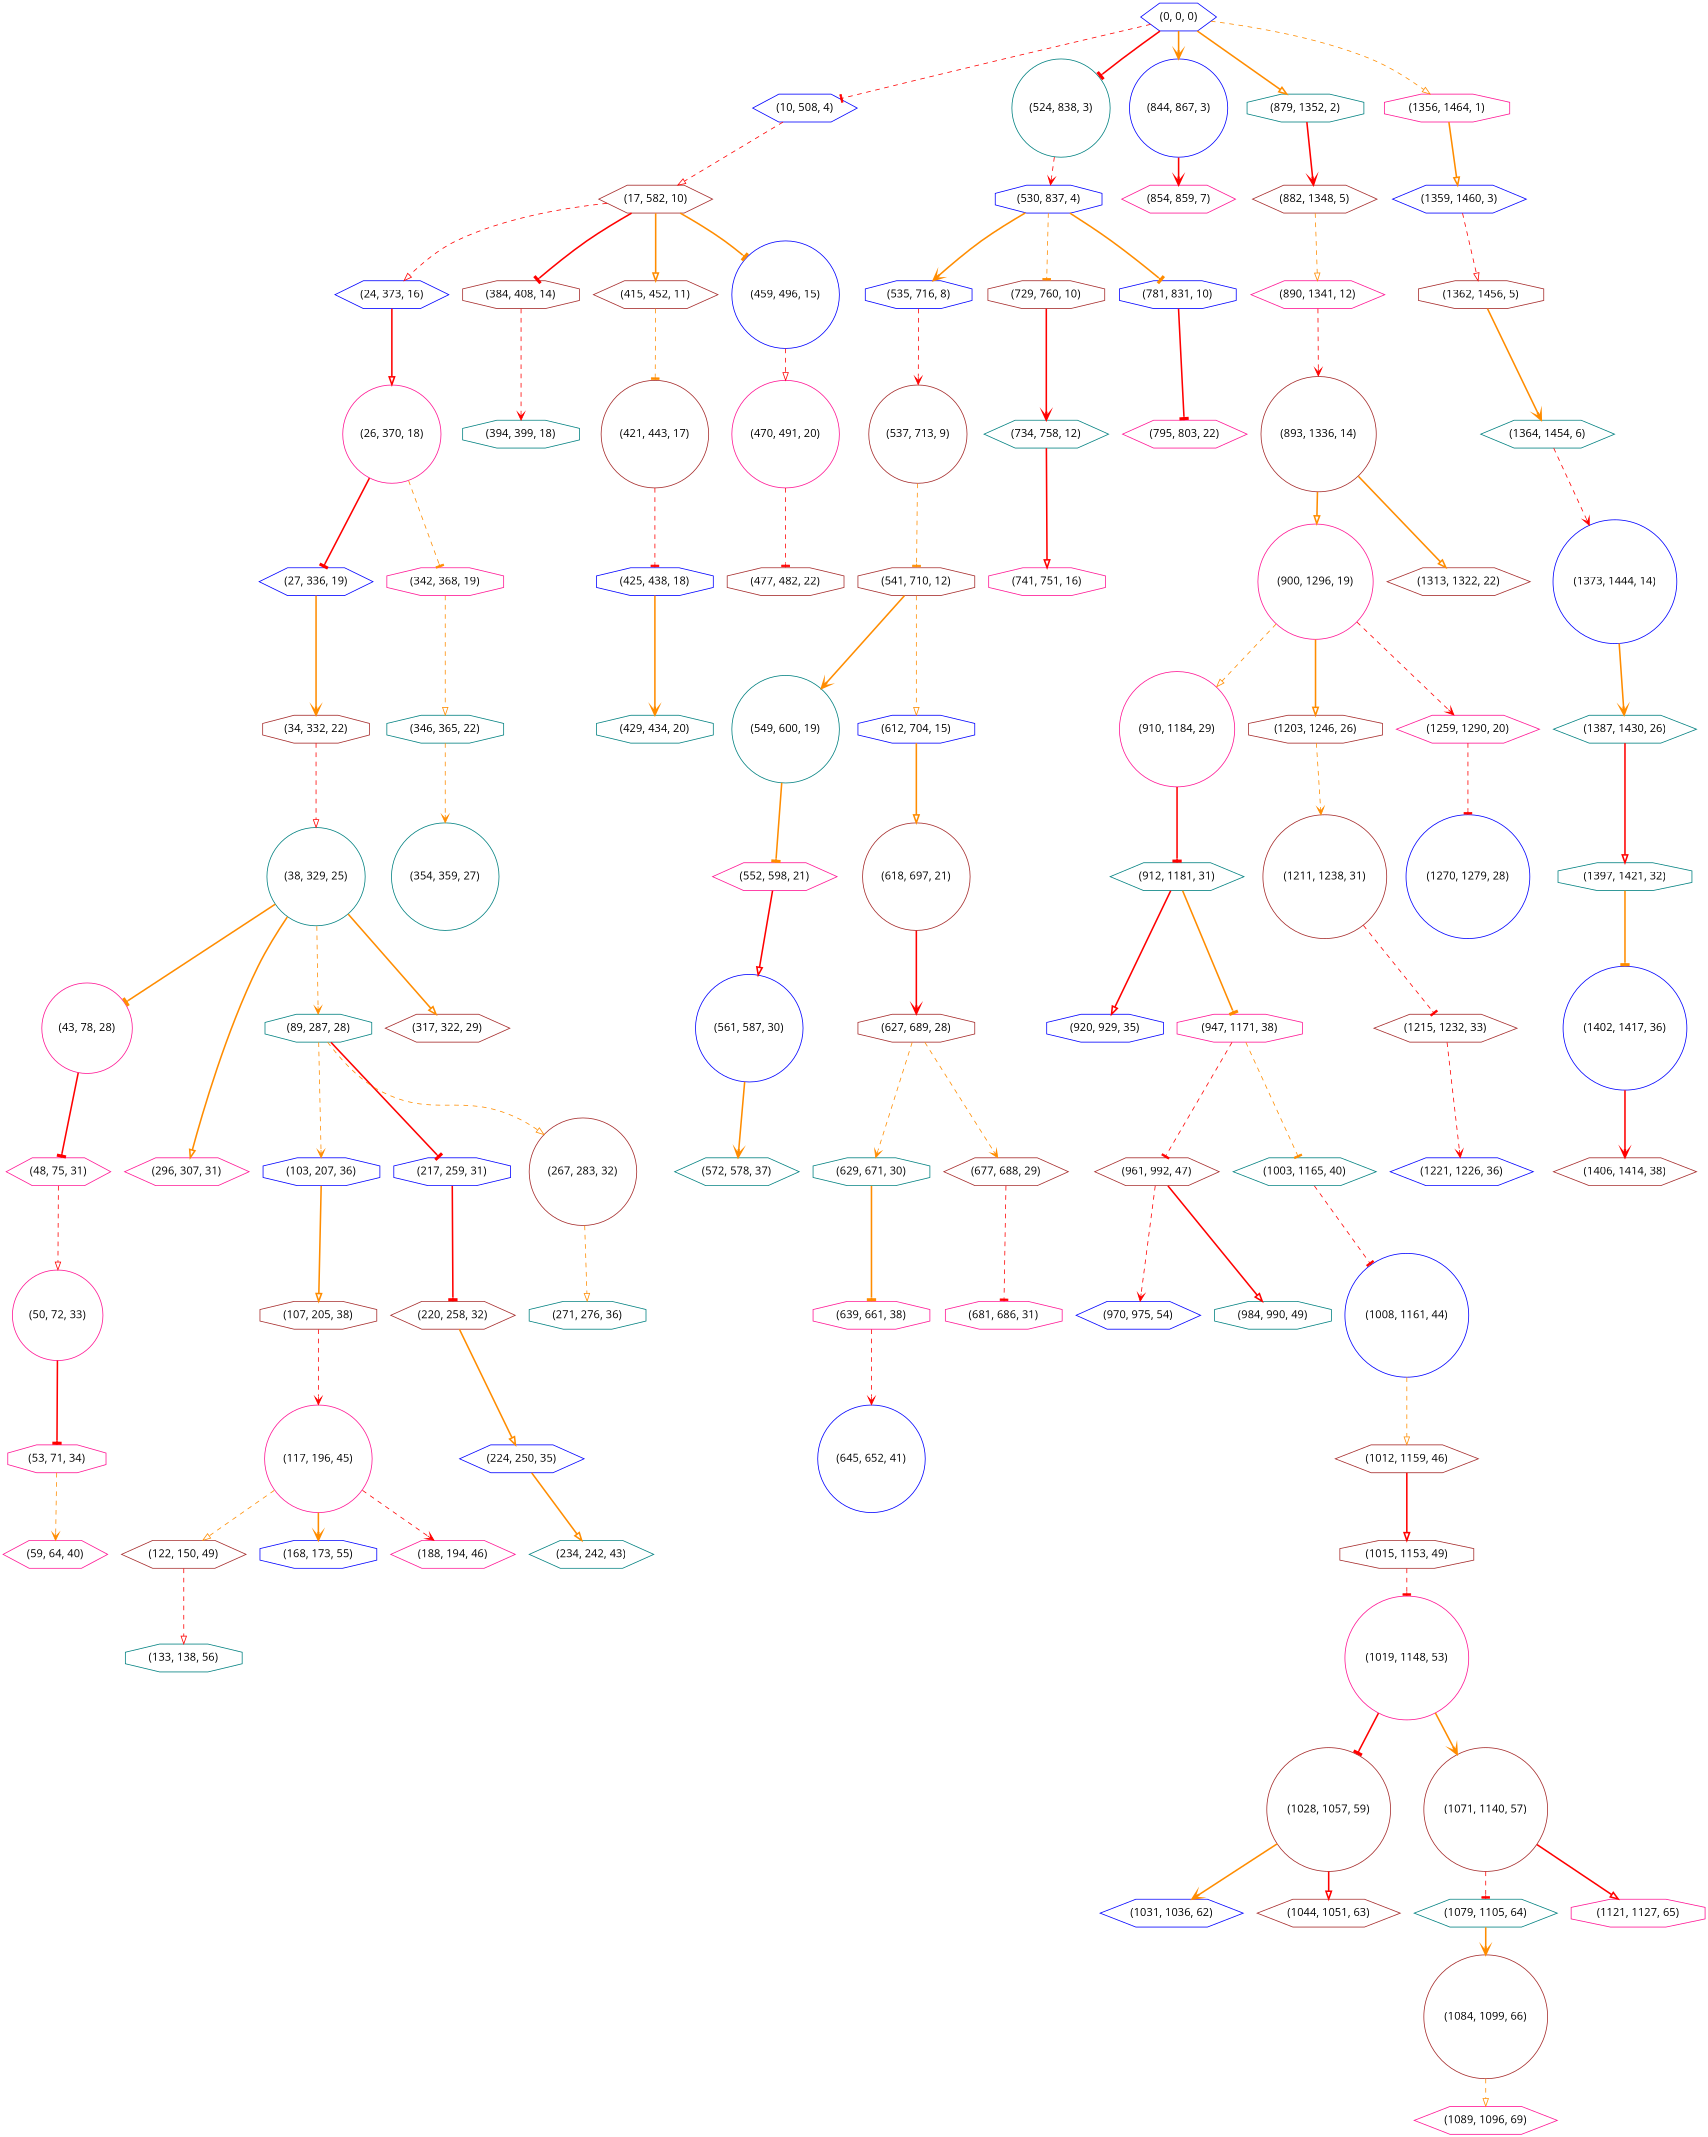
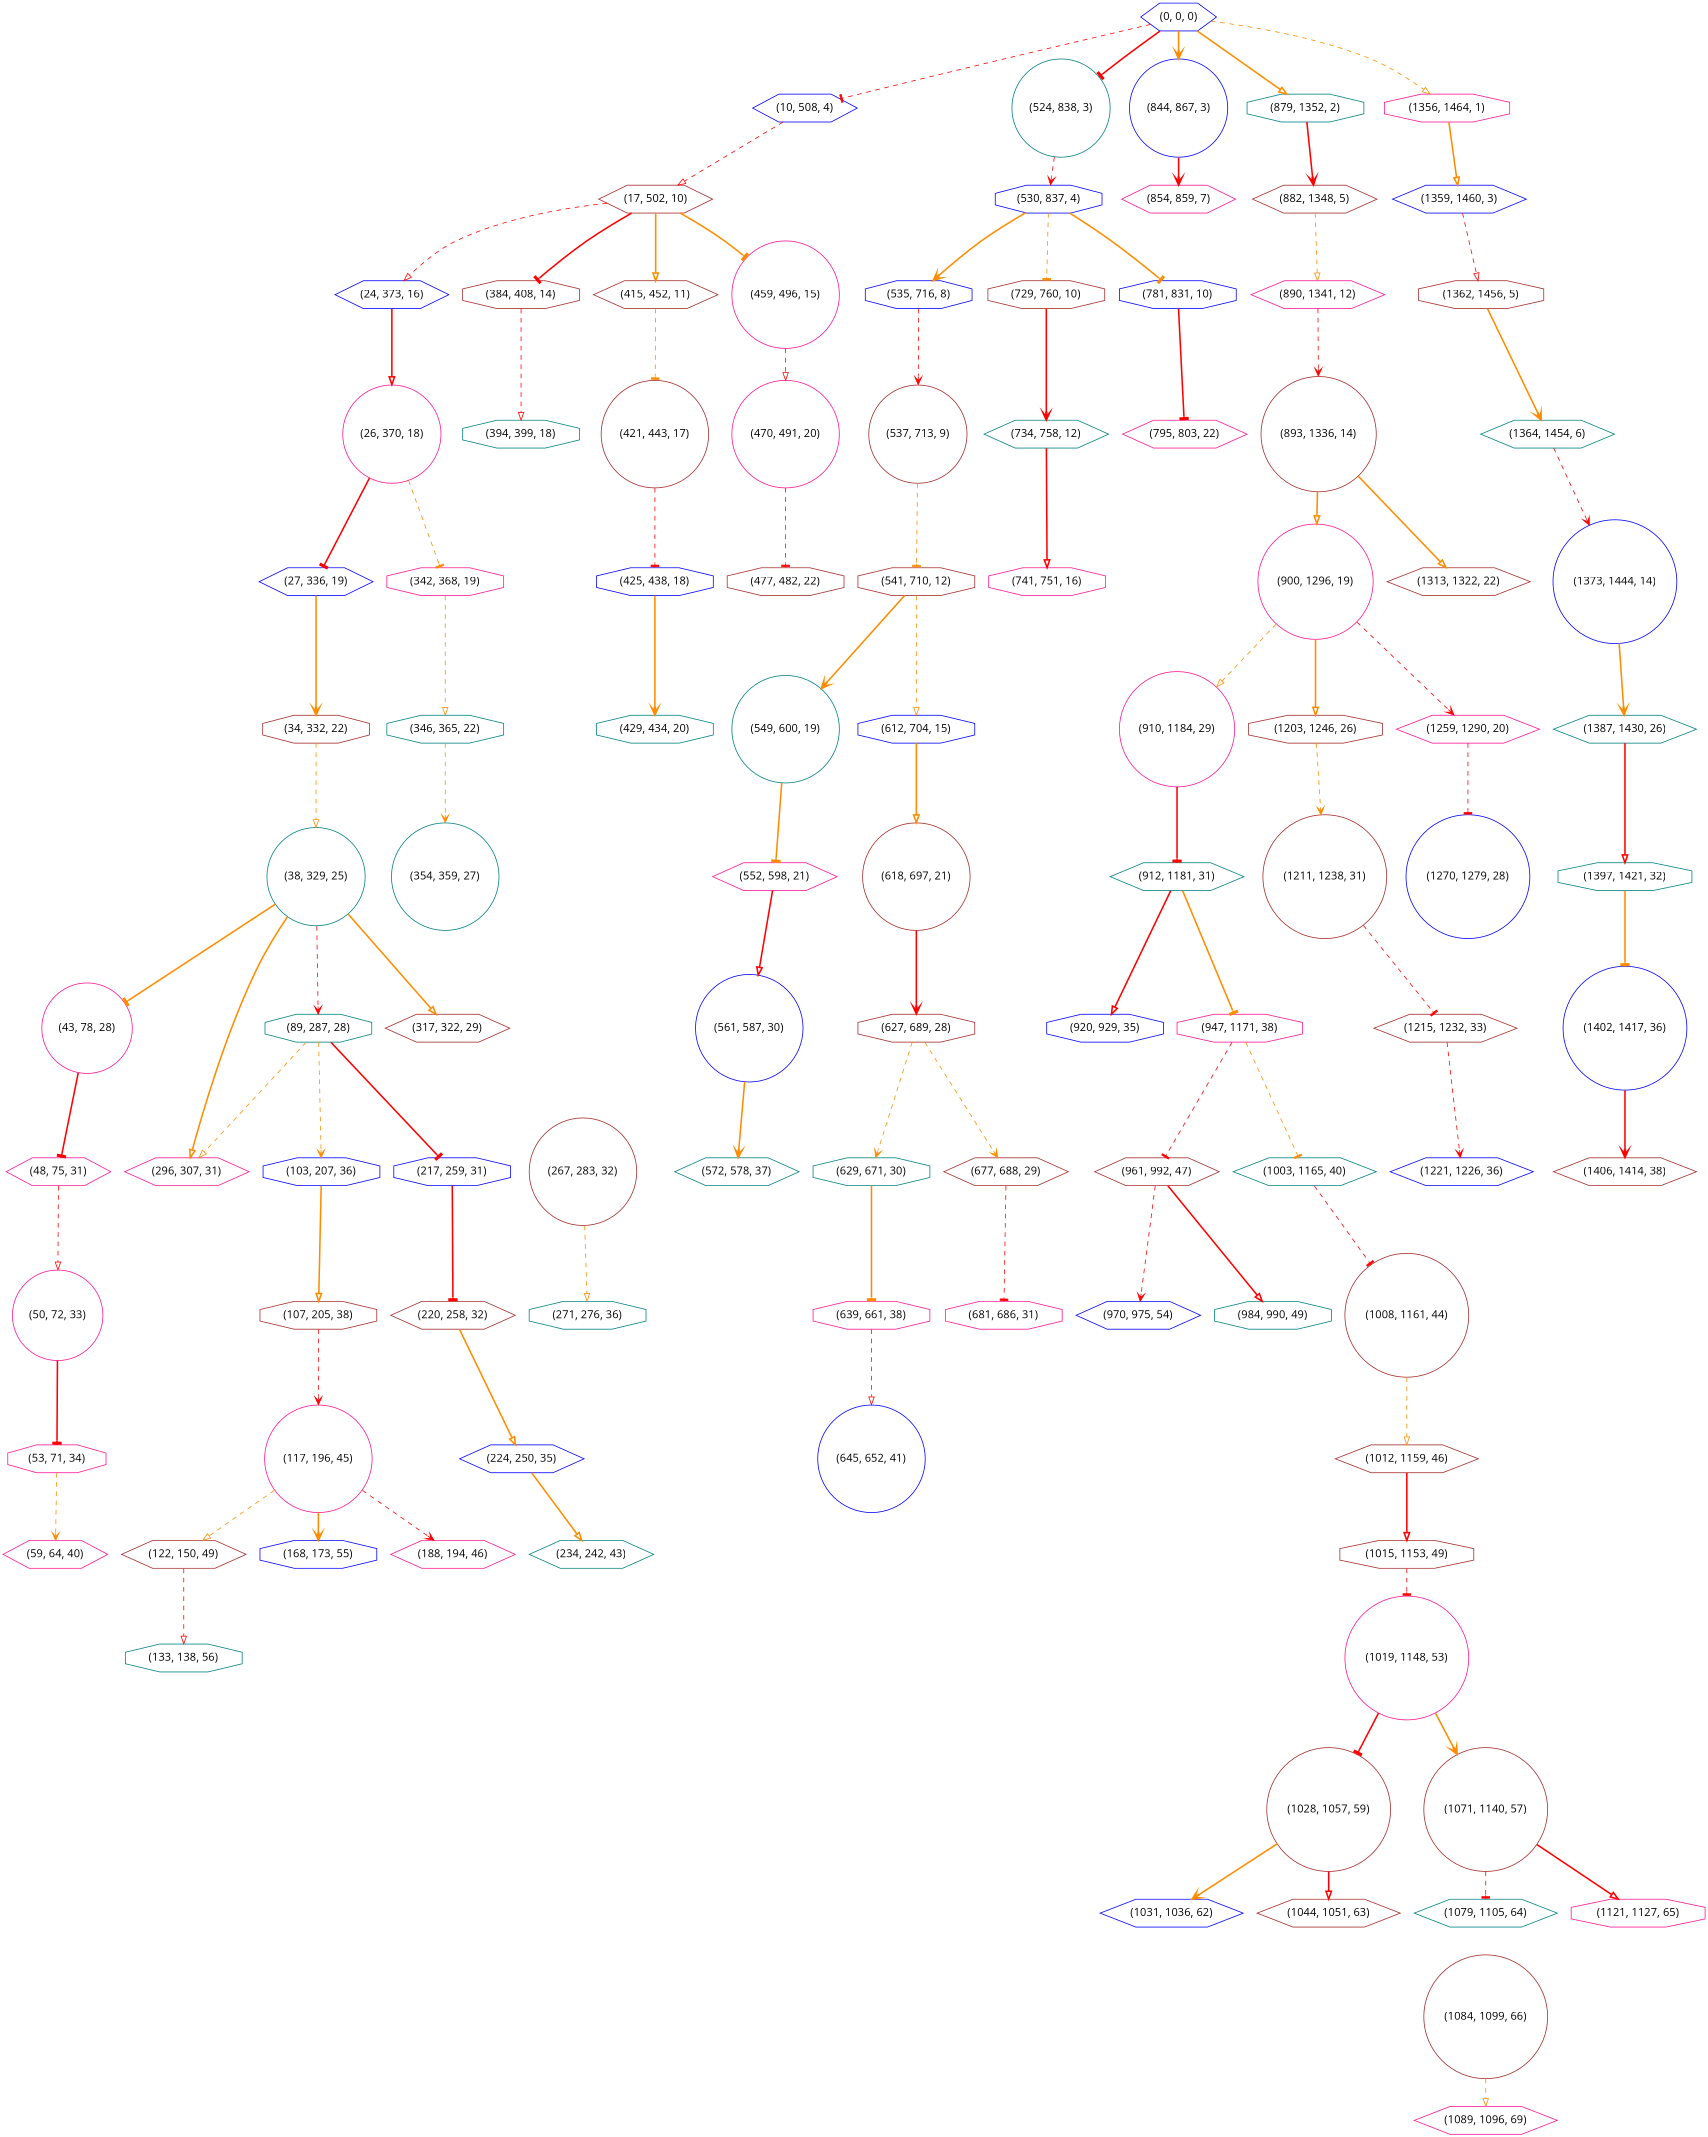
(656, 199) -> (656, 199)
(786, 295) -> (786, 295)
(521, 361) -> (521, 361)
(316, 781) -> (316, 781)
(317, 966) -> (317, 966)
(424, 1104) -> (255, 1097)
(1407, 1315) -> (1407, 1315)
(871, 1363) -> (871, 1363)
(1486, 1937) -> none
